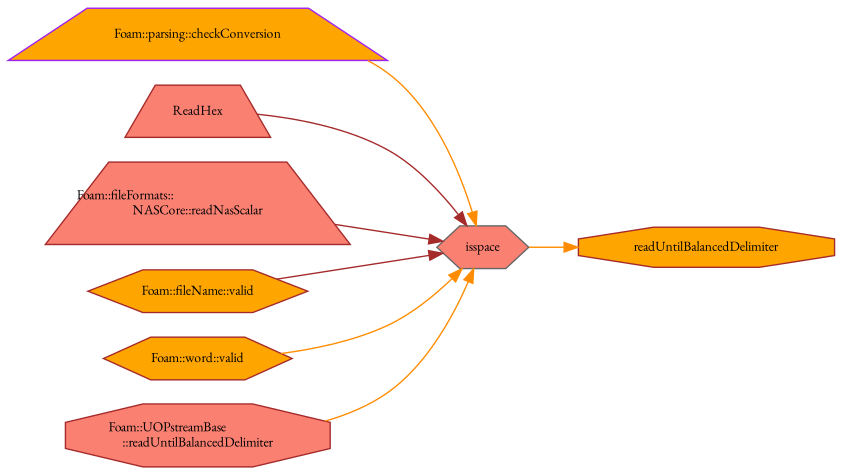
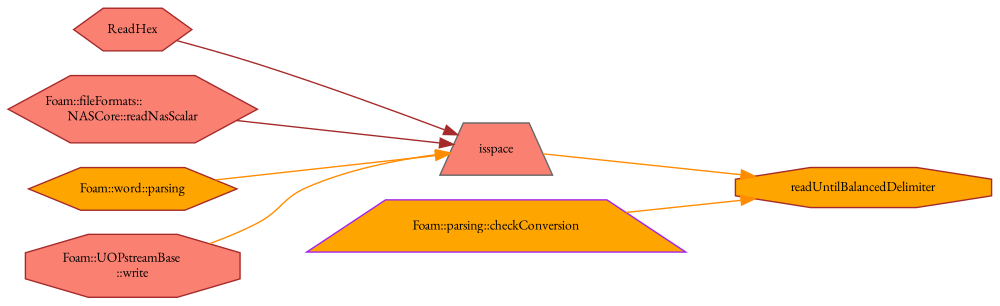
(198, 111) -> (133, 30)
(434, 126) -> (683, 206)
(198, 203) -> (133, 109)
(483, 247) -> (496, 149)
(198, 291) -> none
(198, 359) -> (133, 189)
(198, 435) -> (133, 266)
